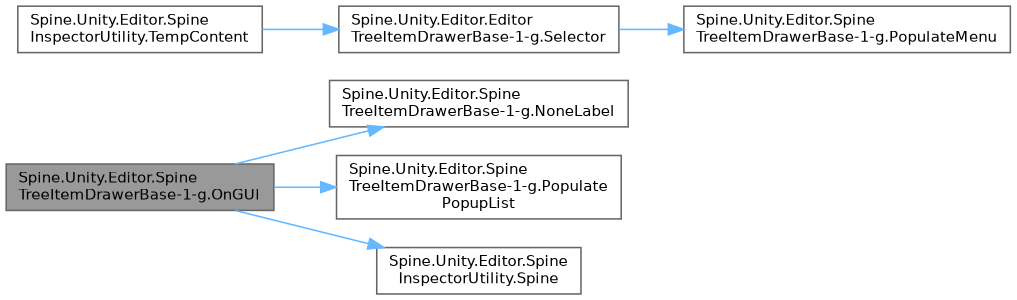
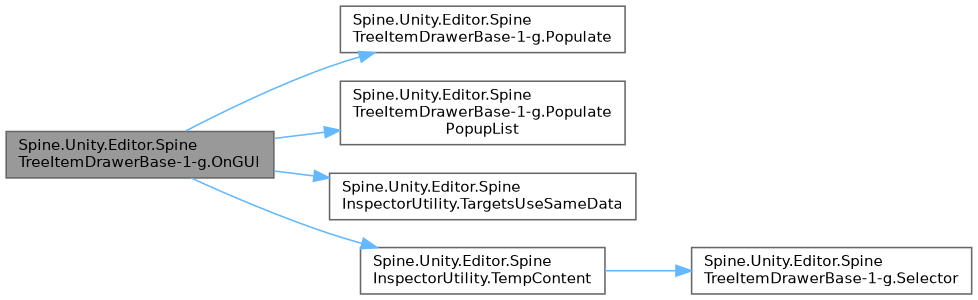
(479, 29) -> (832, 271)
(847, 29) -> none
(479, 104) -> (483, 29)
none -> (275, 214)
(479, 271) -> (483, 196)
